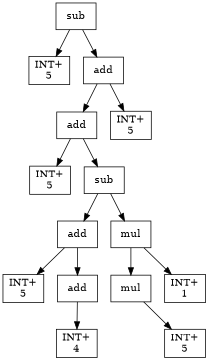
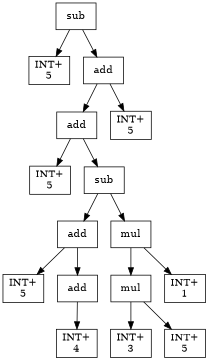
none -> (131, 343)
